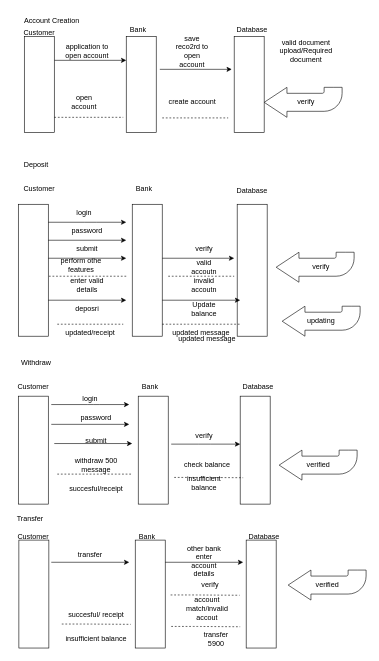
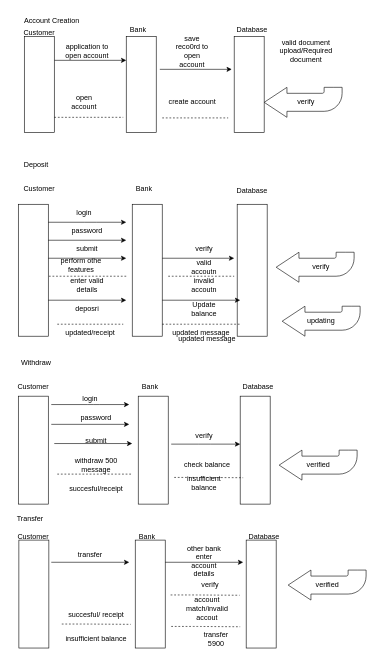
(192, 51) -> (192, 51)
